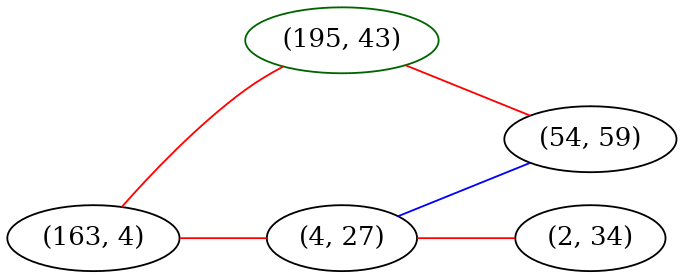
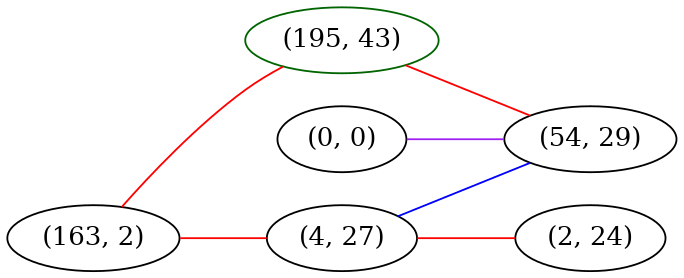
none -> (342, 139)
(590, 139) -> (590, 139)
(93, 238) -> (93, 238)
(590, 238) -> (590, 238)
